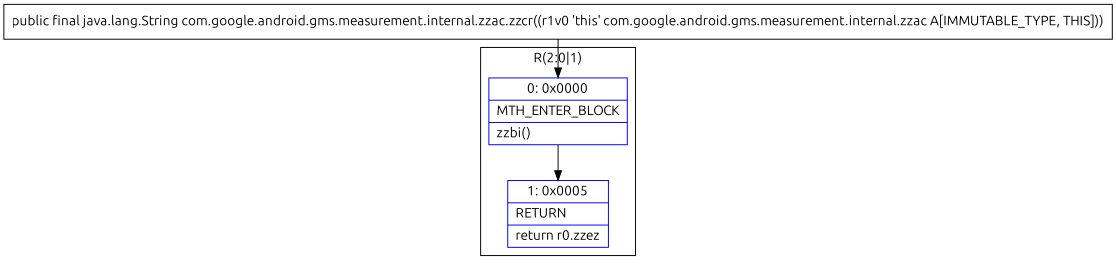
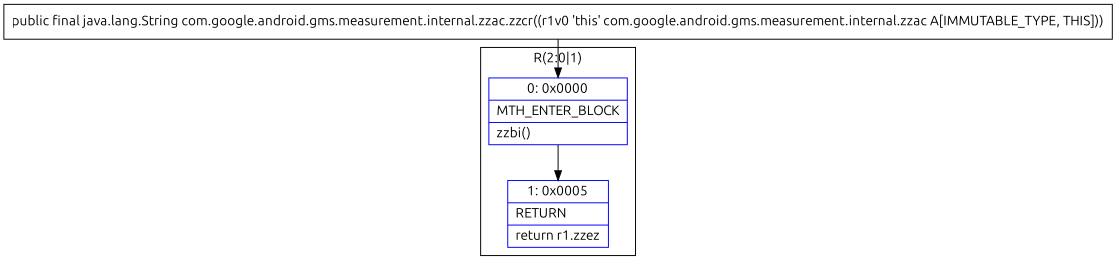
(558, 236) -> (558, 236)
